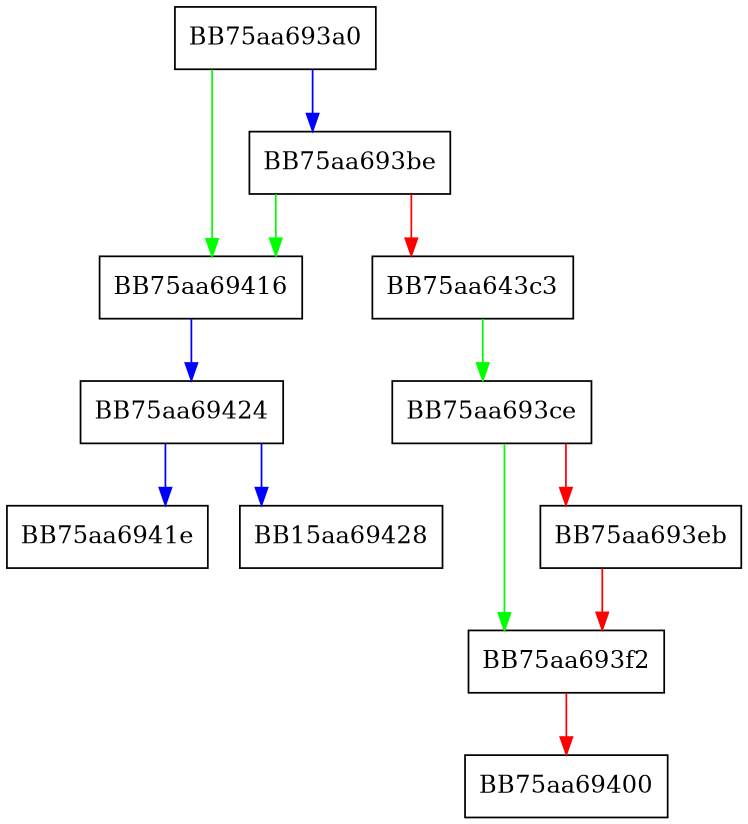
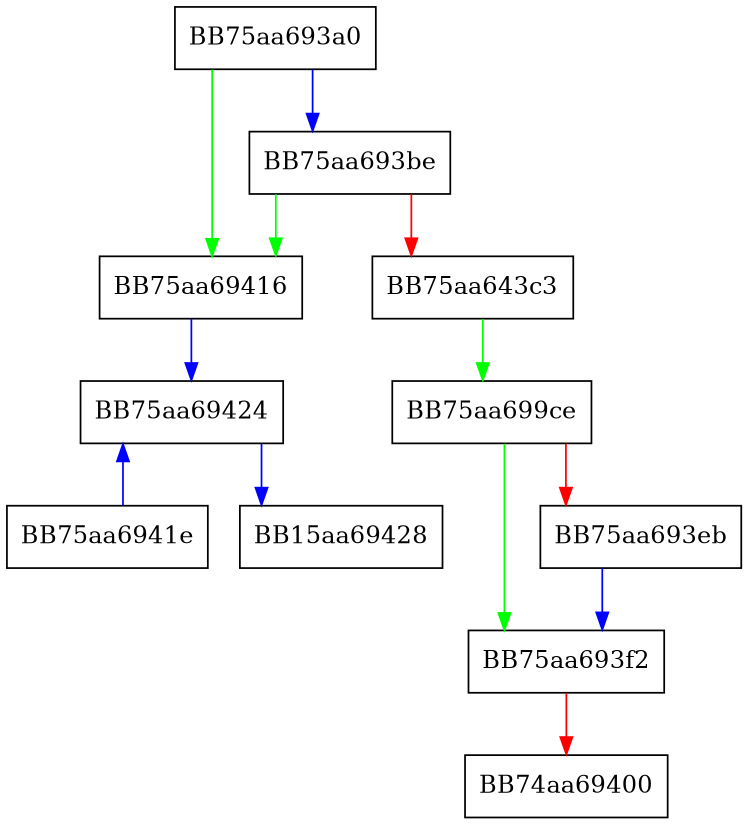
(492, 412) -> (492, 412)
(165, 466) -> (123, 483)
(602, 590) -> (602, 590)
(566, 786) -> (566, 786)
